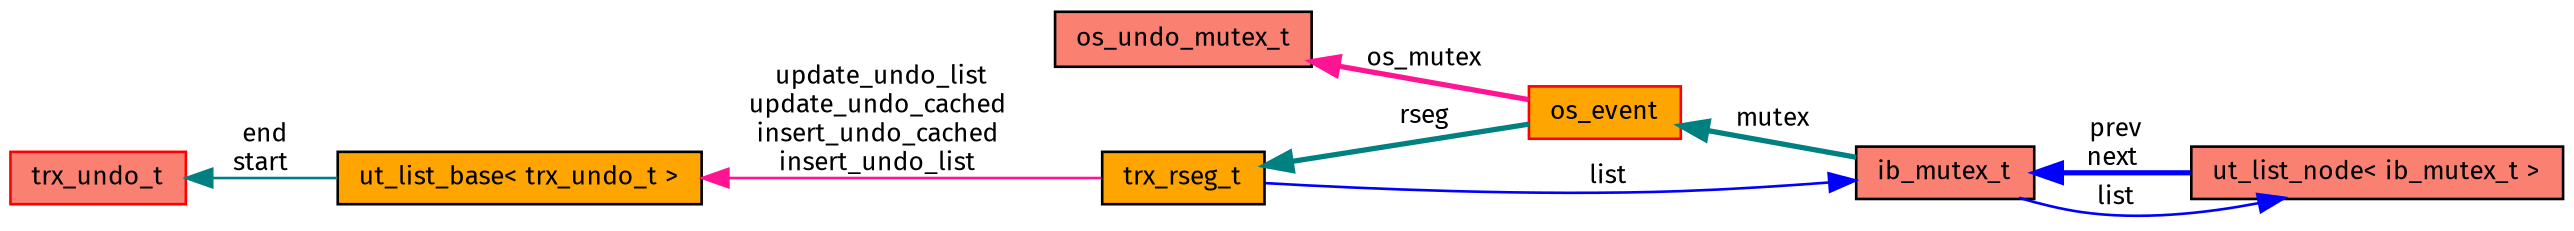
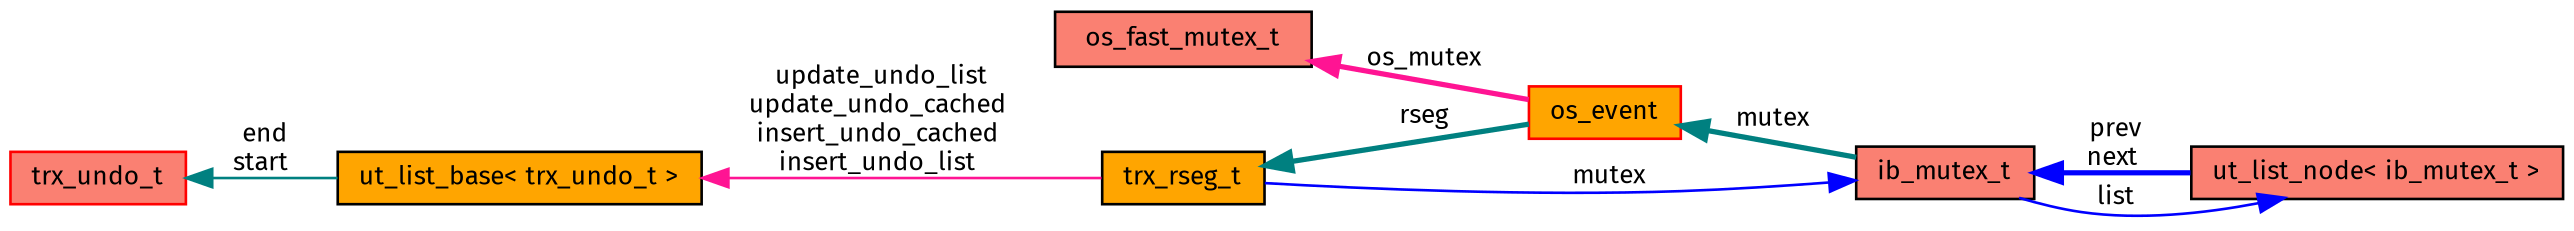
(1183, 39) -> (1183, 39)
(1605, 177) -> (1605, 177)
